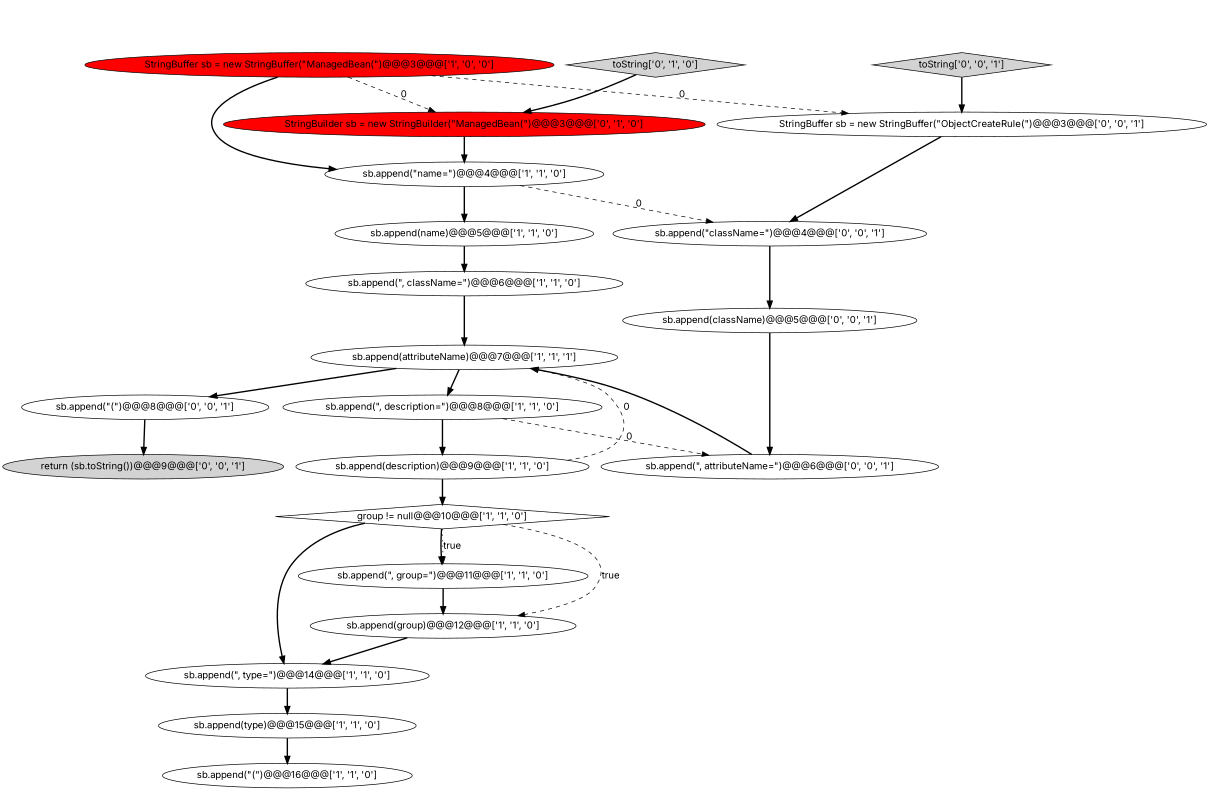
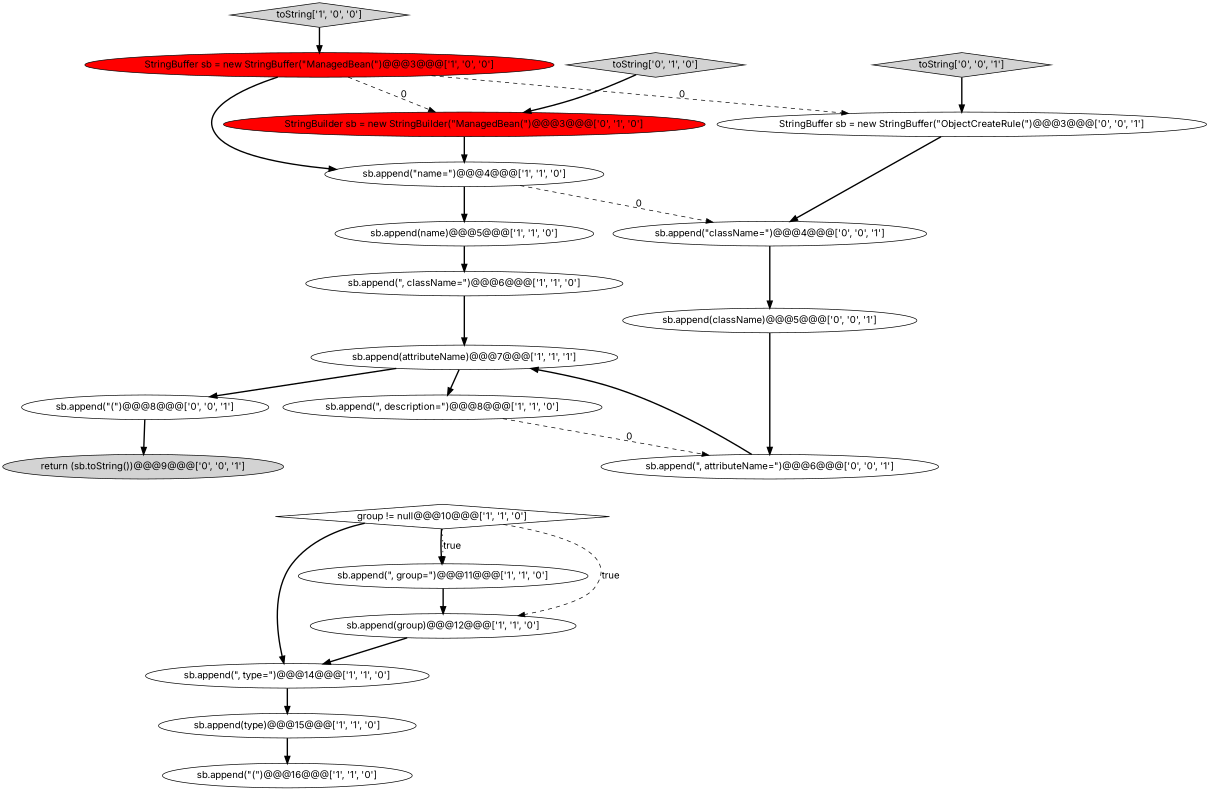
none -> (319, 15)
(442, 467) -> none
